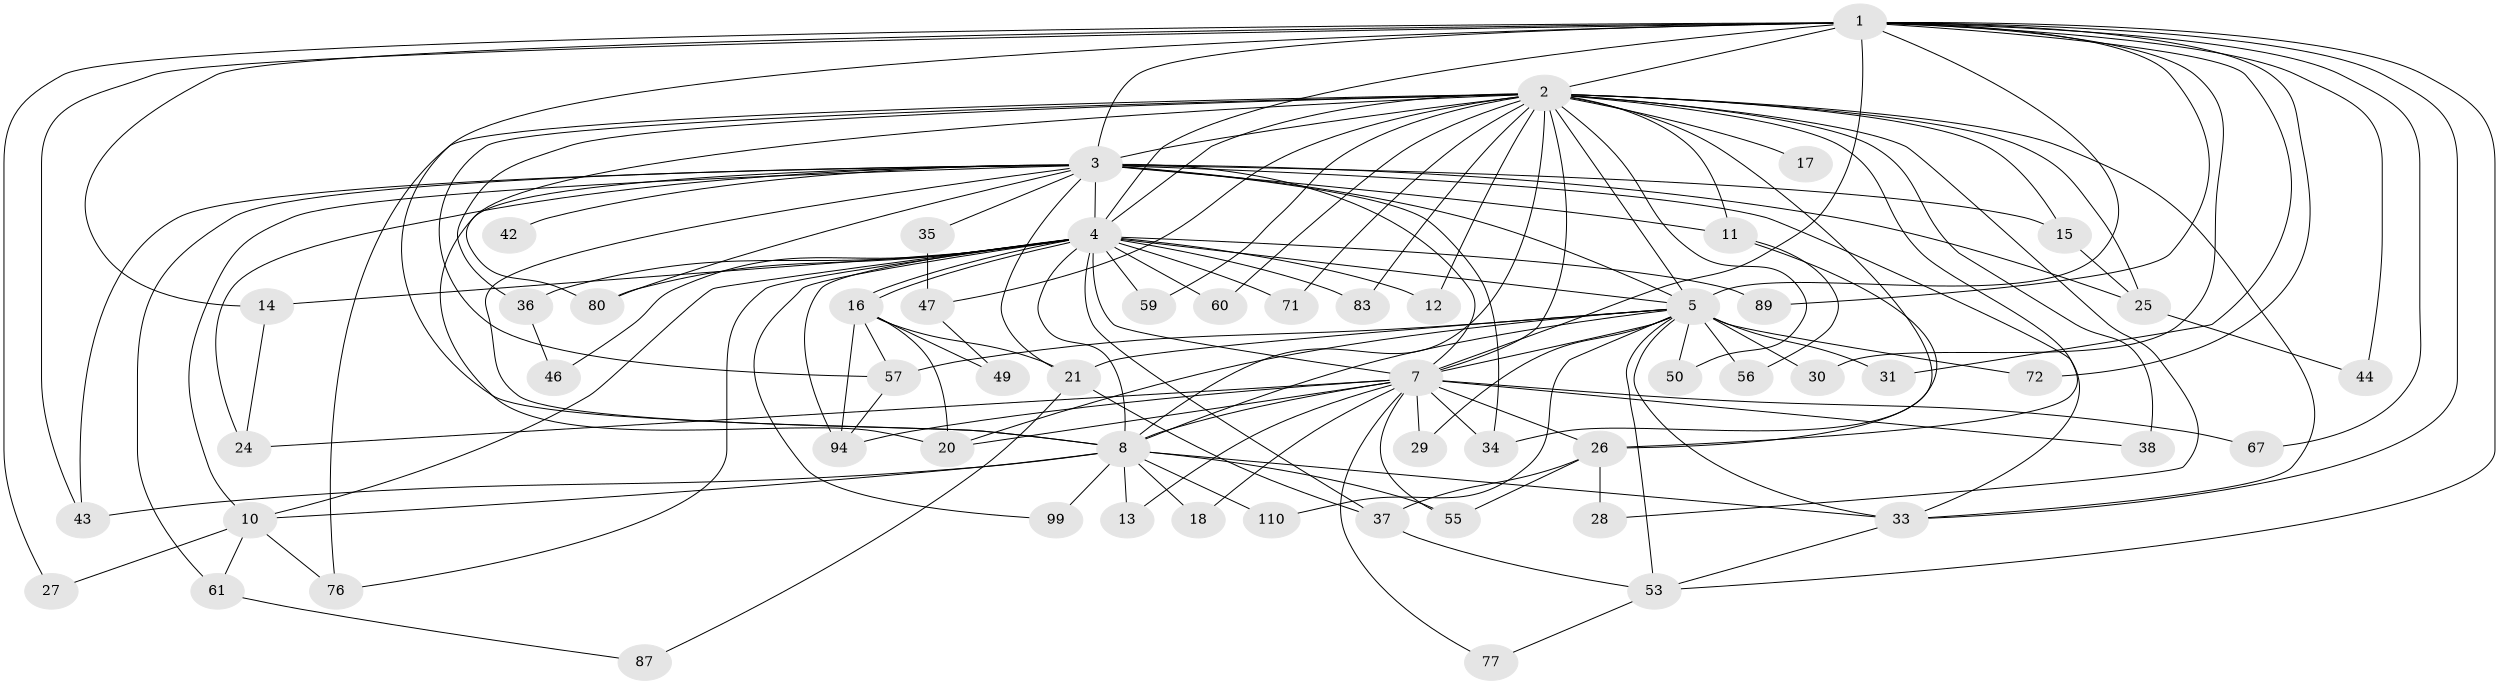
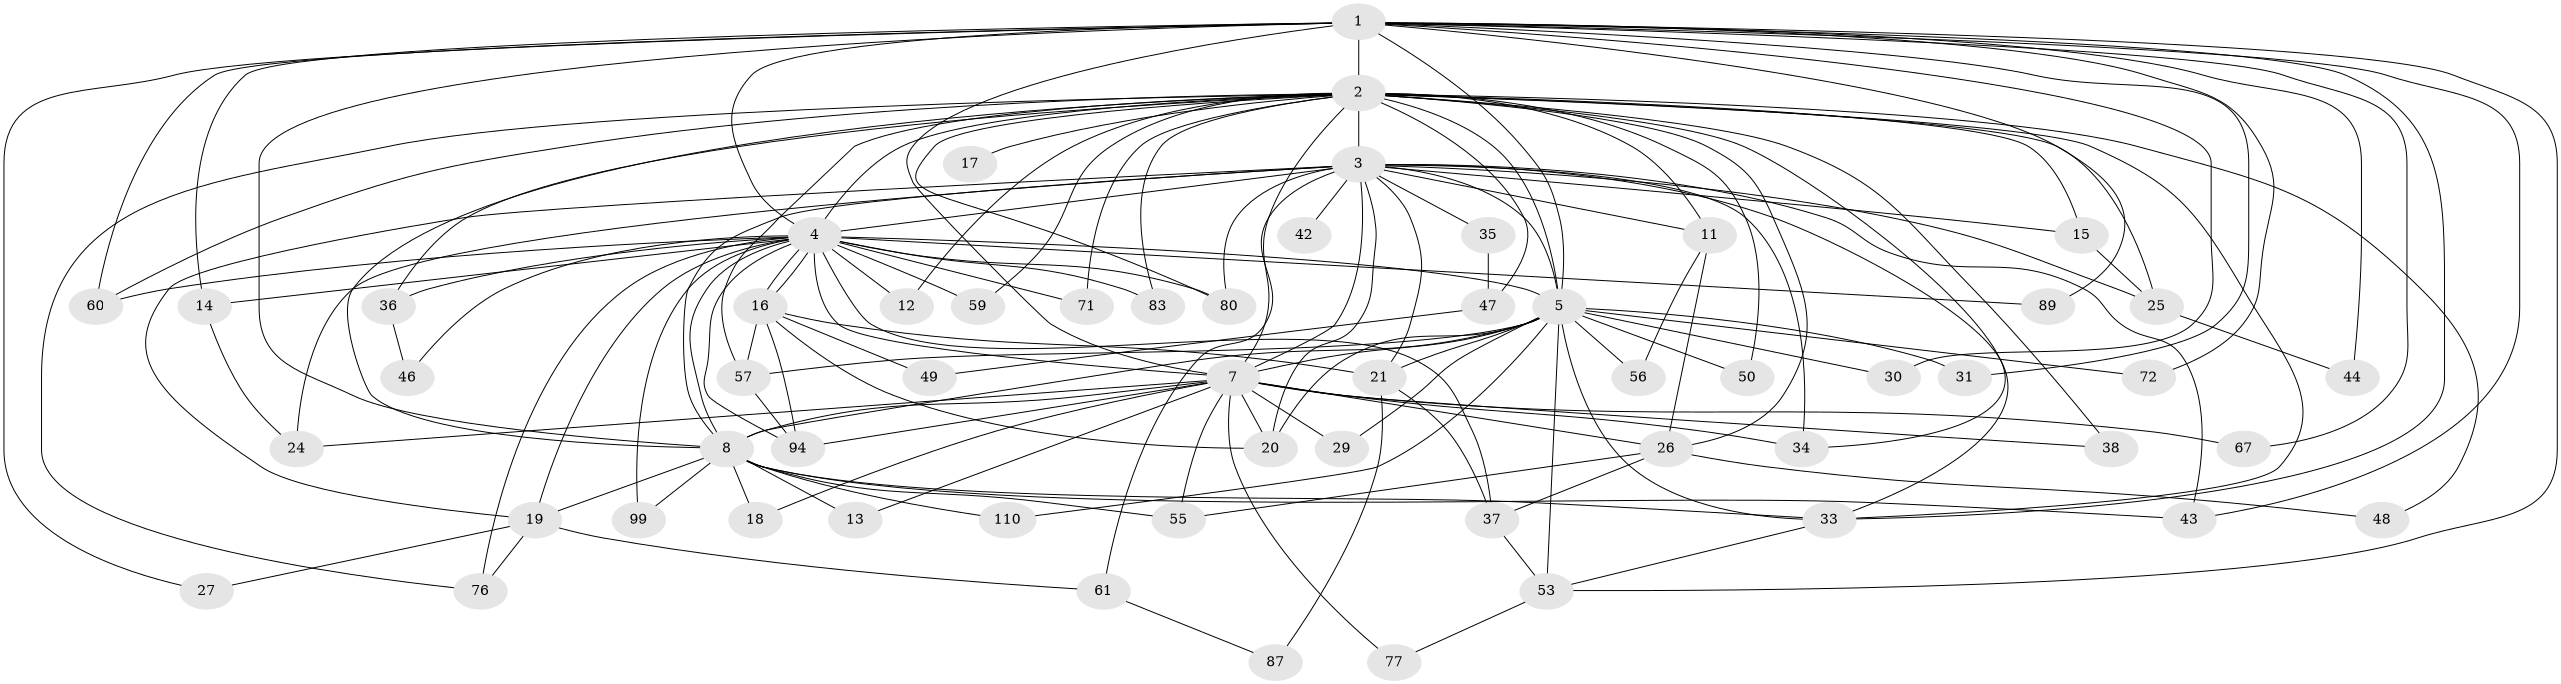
(1305, 45) -> (648, 42)
(250, 520) -> (535, 520)
(1600, 520) -> (2382, 520)
